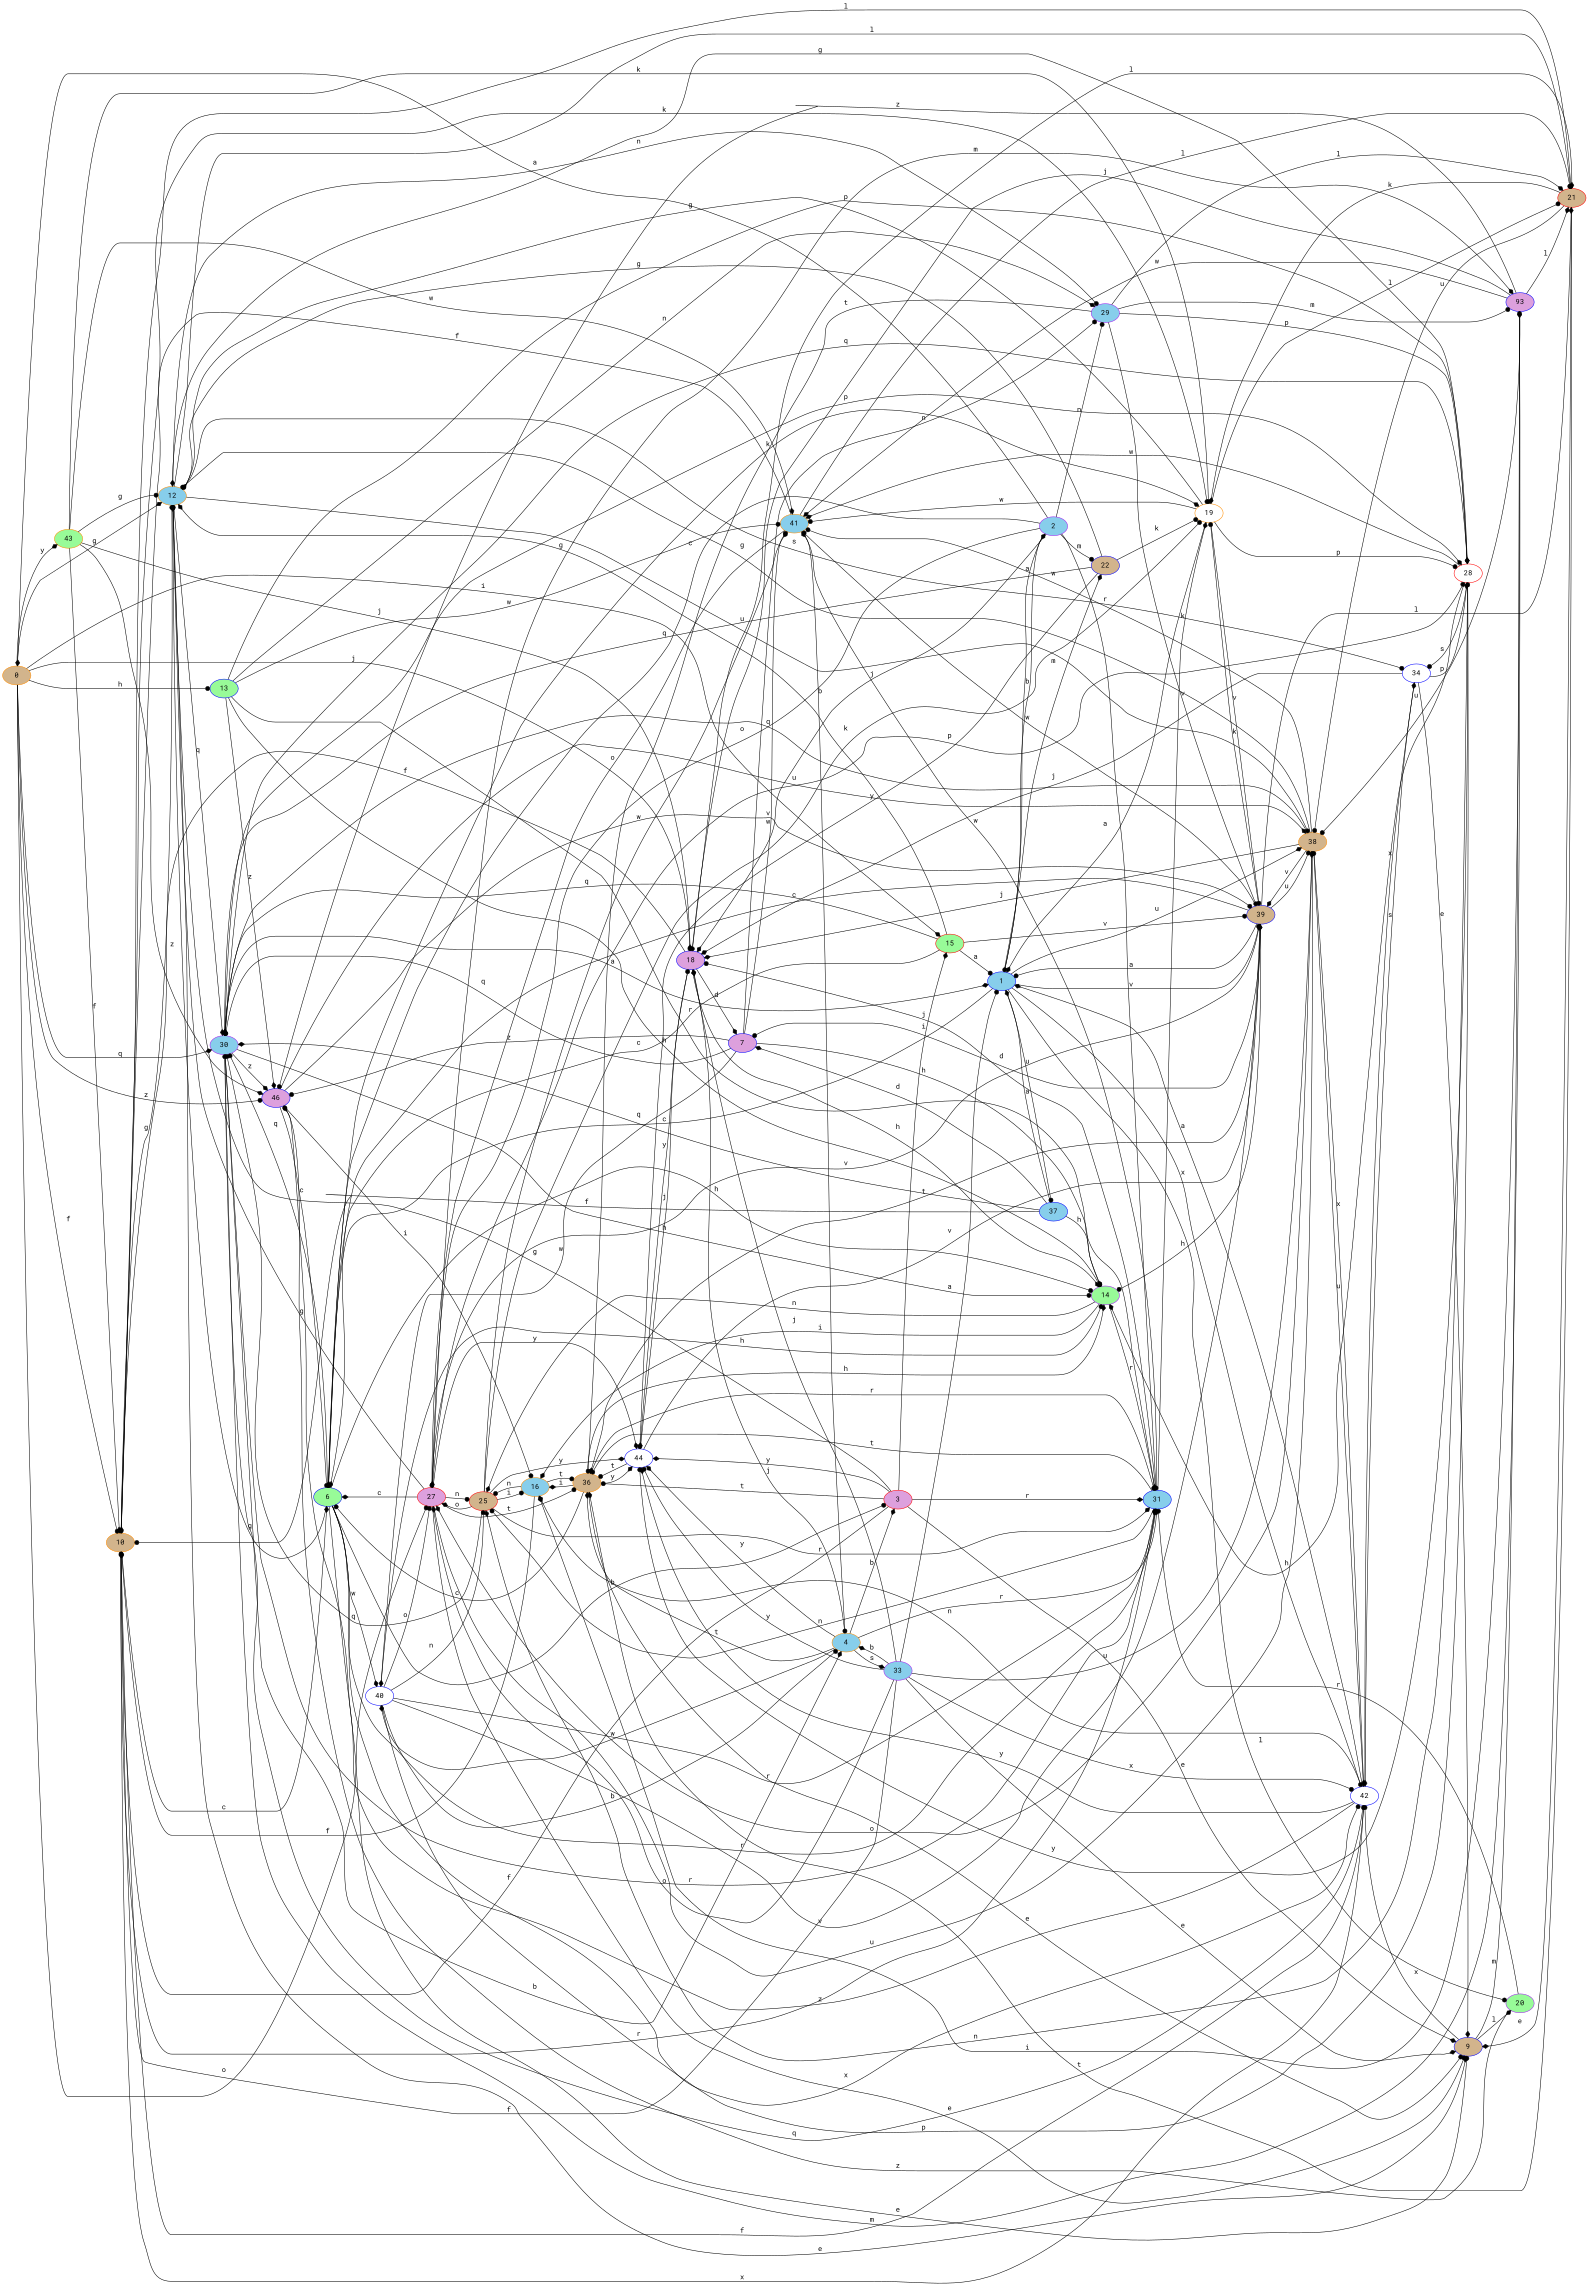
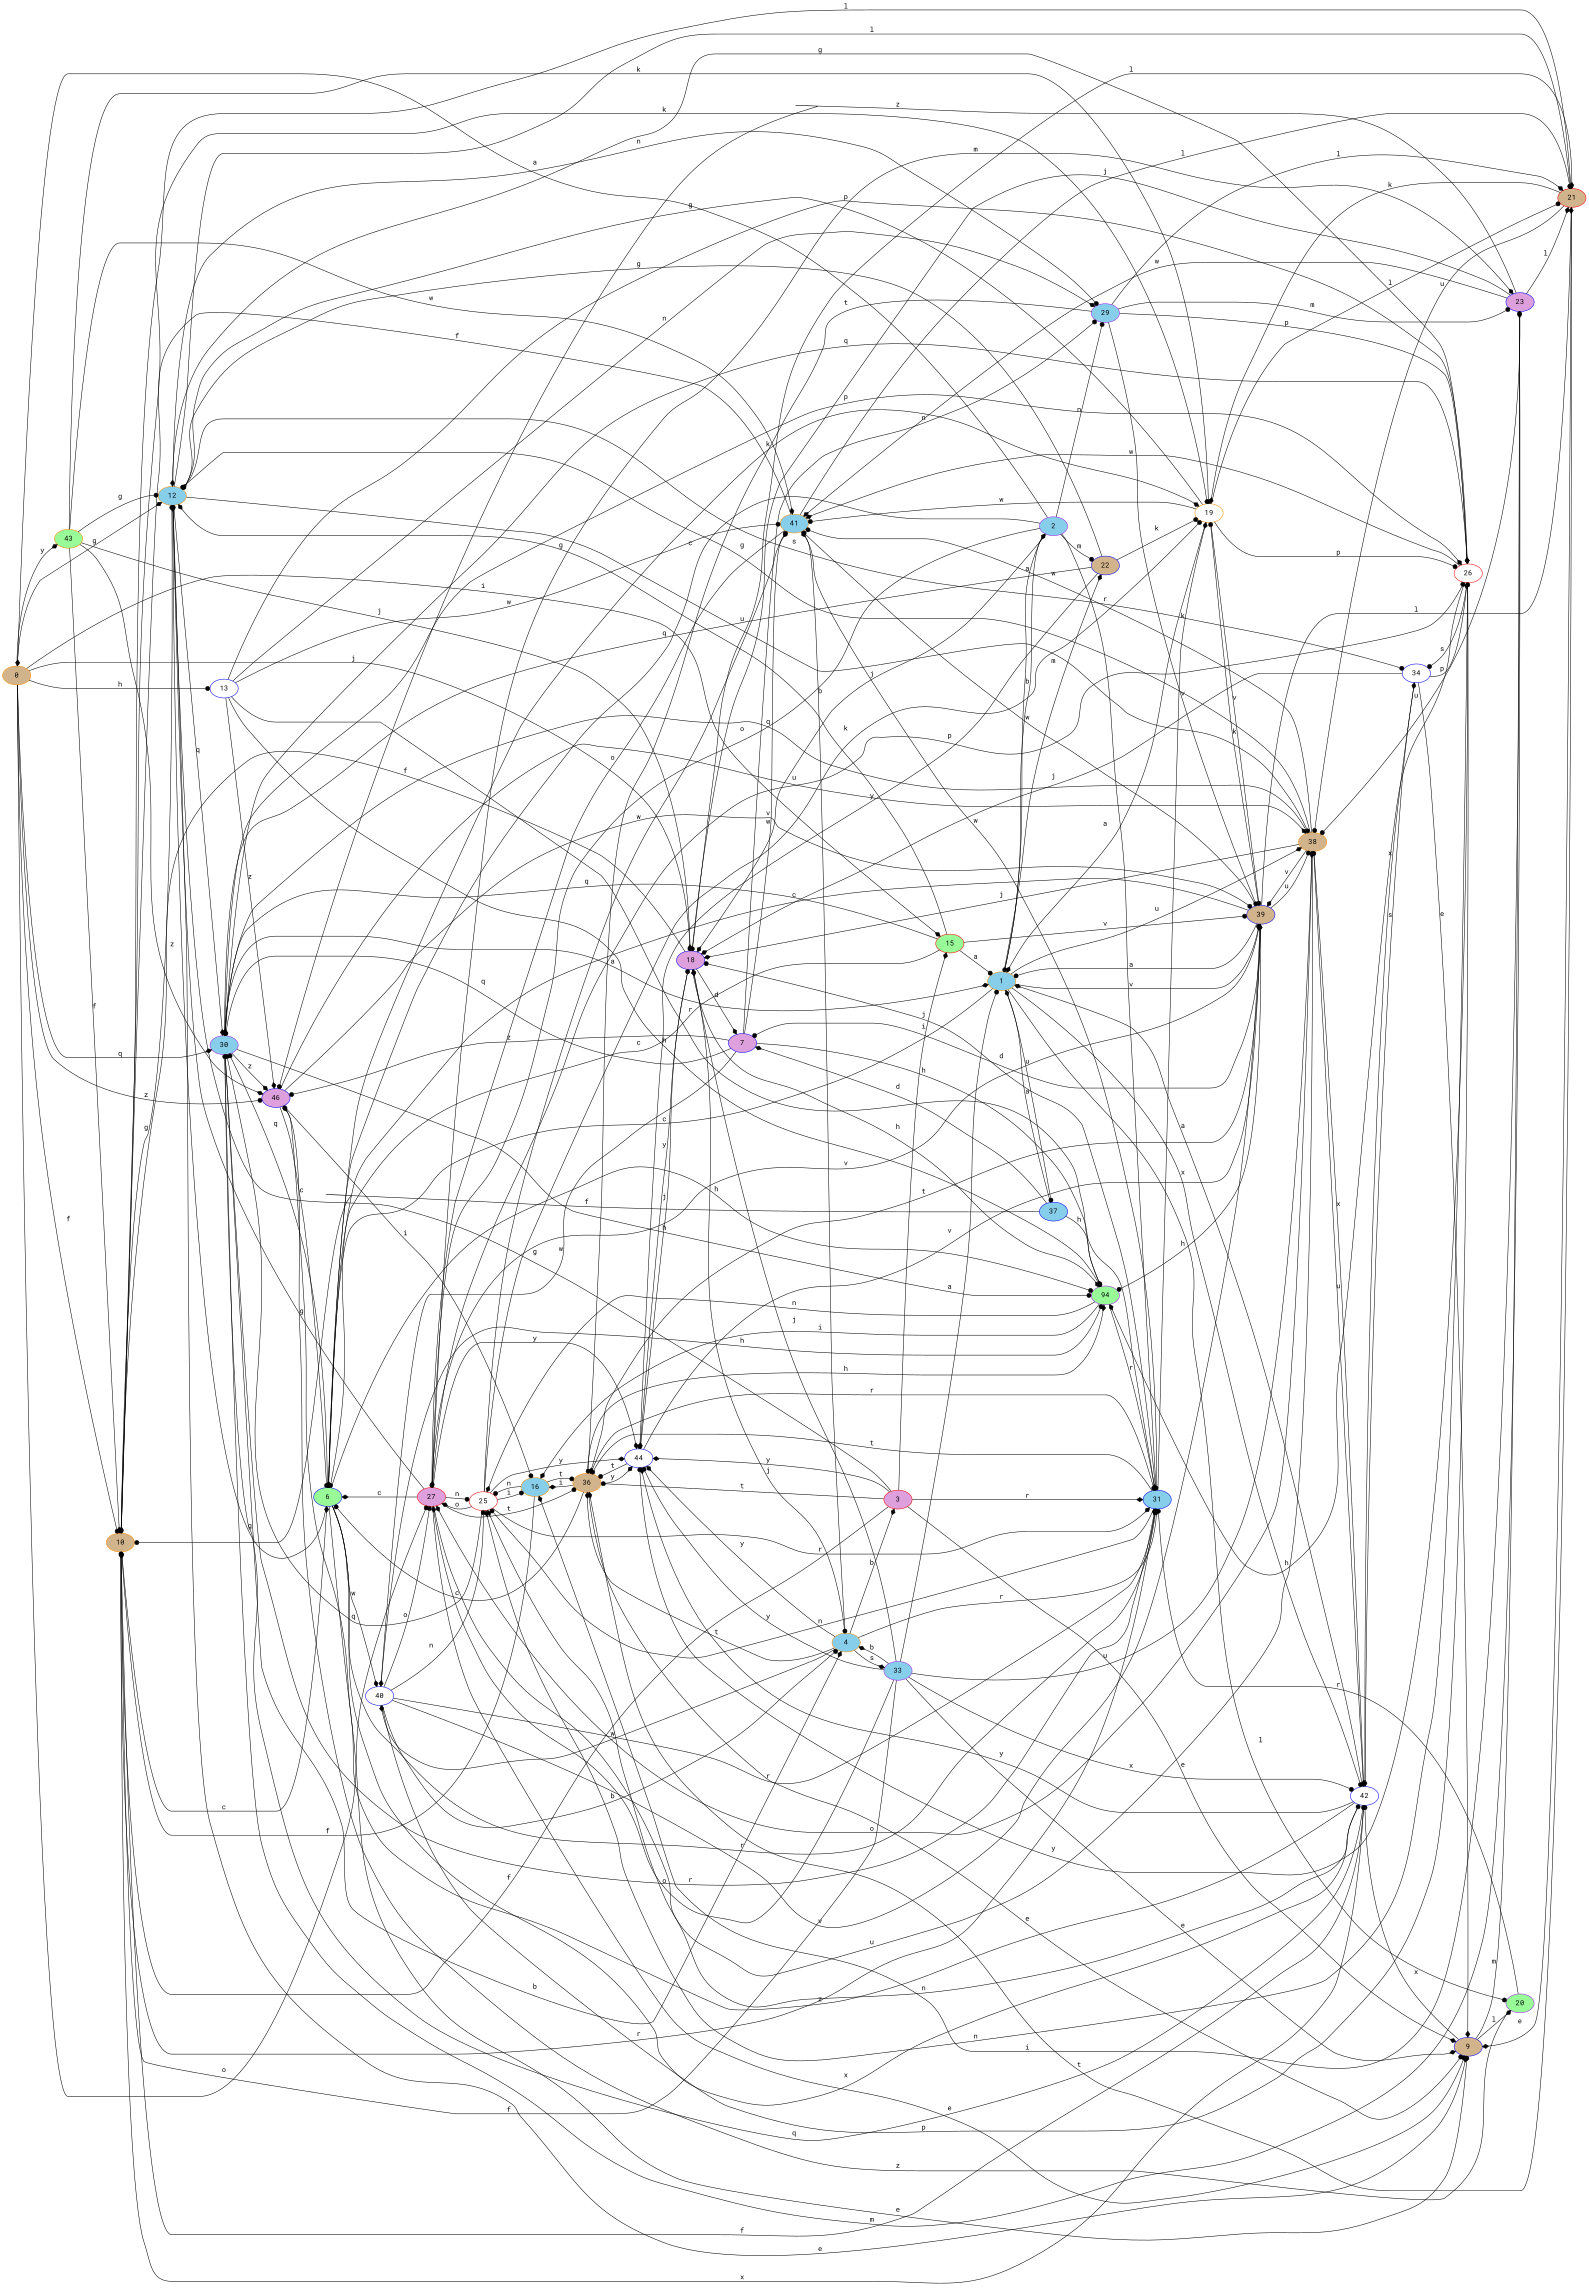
(1520, 302) -> (1520, 302)
(1468, 573) -> (1468, 573)
(224, 689) -> (224, 689)
(579, 968) -> (579, 968)
(1002, 981) -> (1002, 981)
(661, 1131) -> none
(1105, 1295) -> (1105, 1295)
(483, 1501) -> (483, 1501)
(955, 1631) -> (802, 2000)
(564, 1634) -> none
